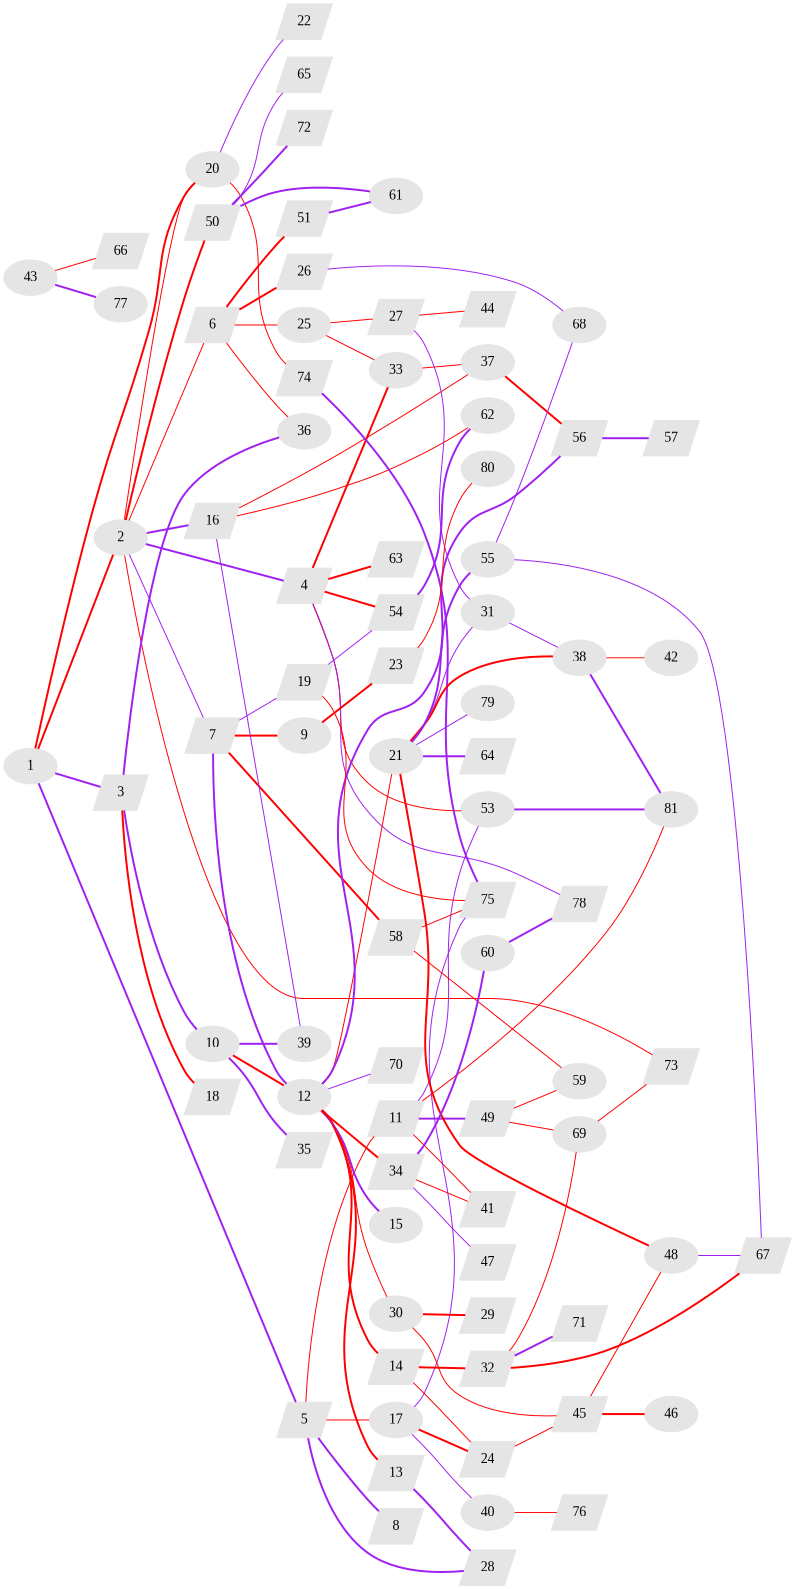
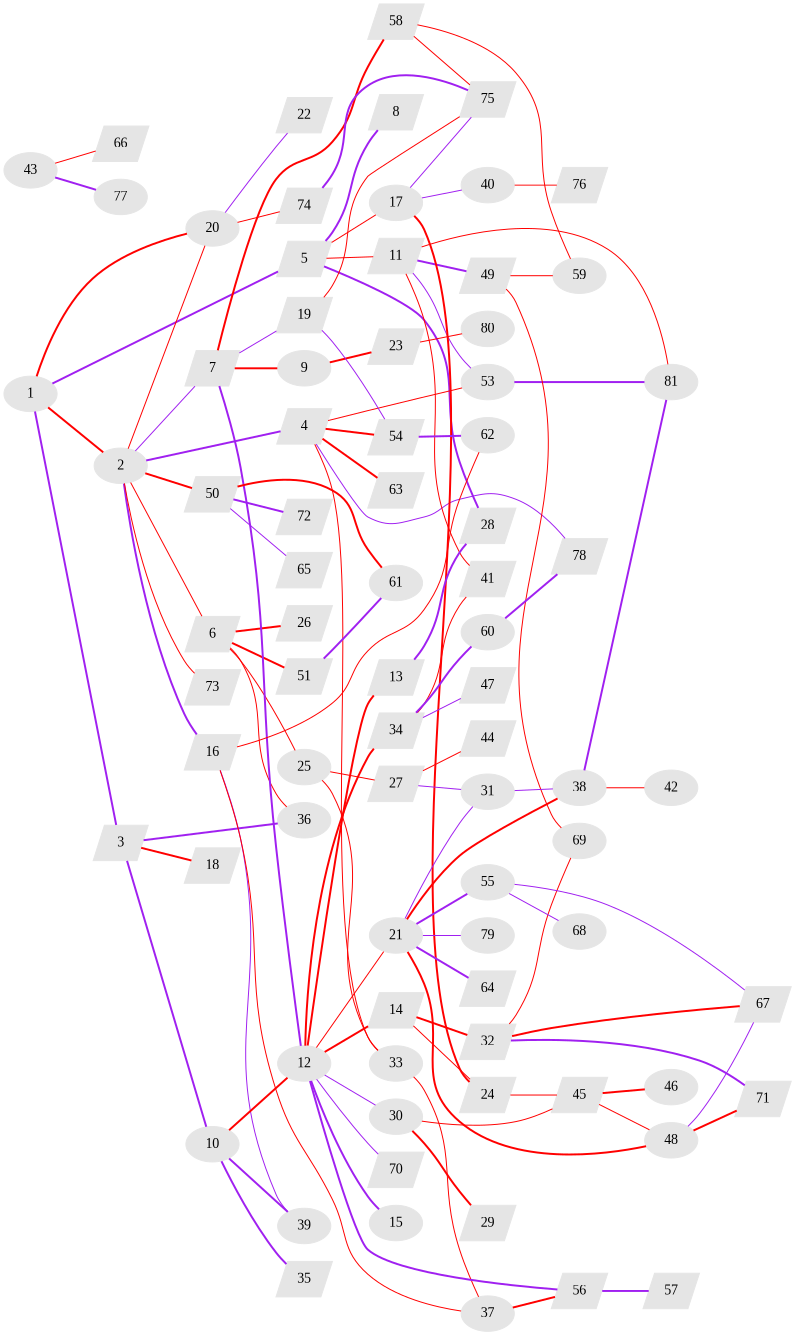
(304, 188) -> (322, 486)
(450, 269) -> none
(350, 478) -> (342, 748)
(622, 1103) -> none
none -> (715, 1121)
(362, 1232) -> (350, 1090)
